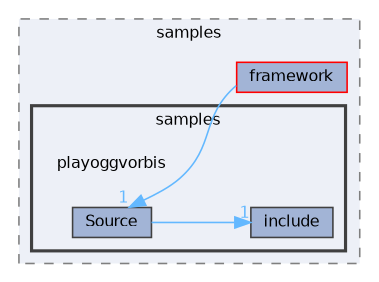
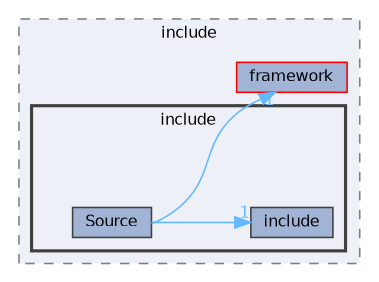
(189, 34) -> (189, 34)
(200, 152) -> (207, 162)
(112, 164) -> none
